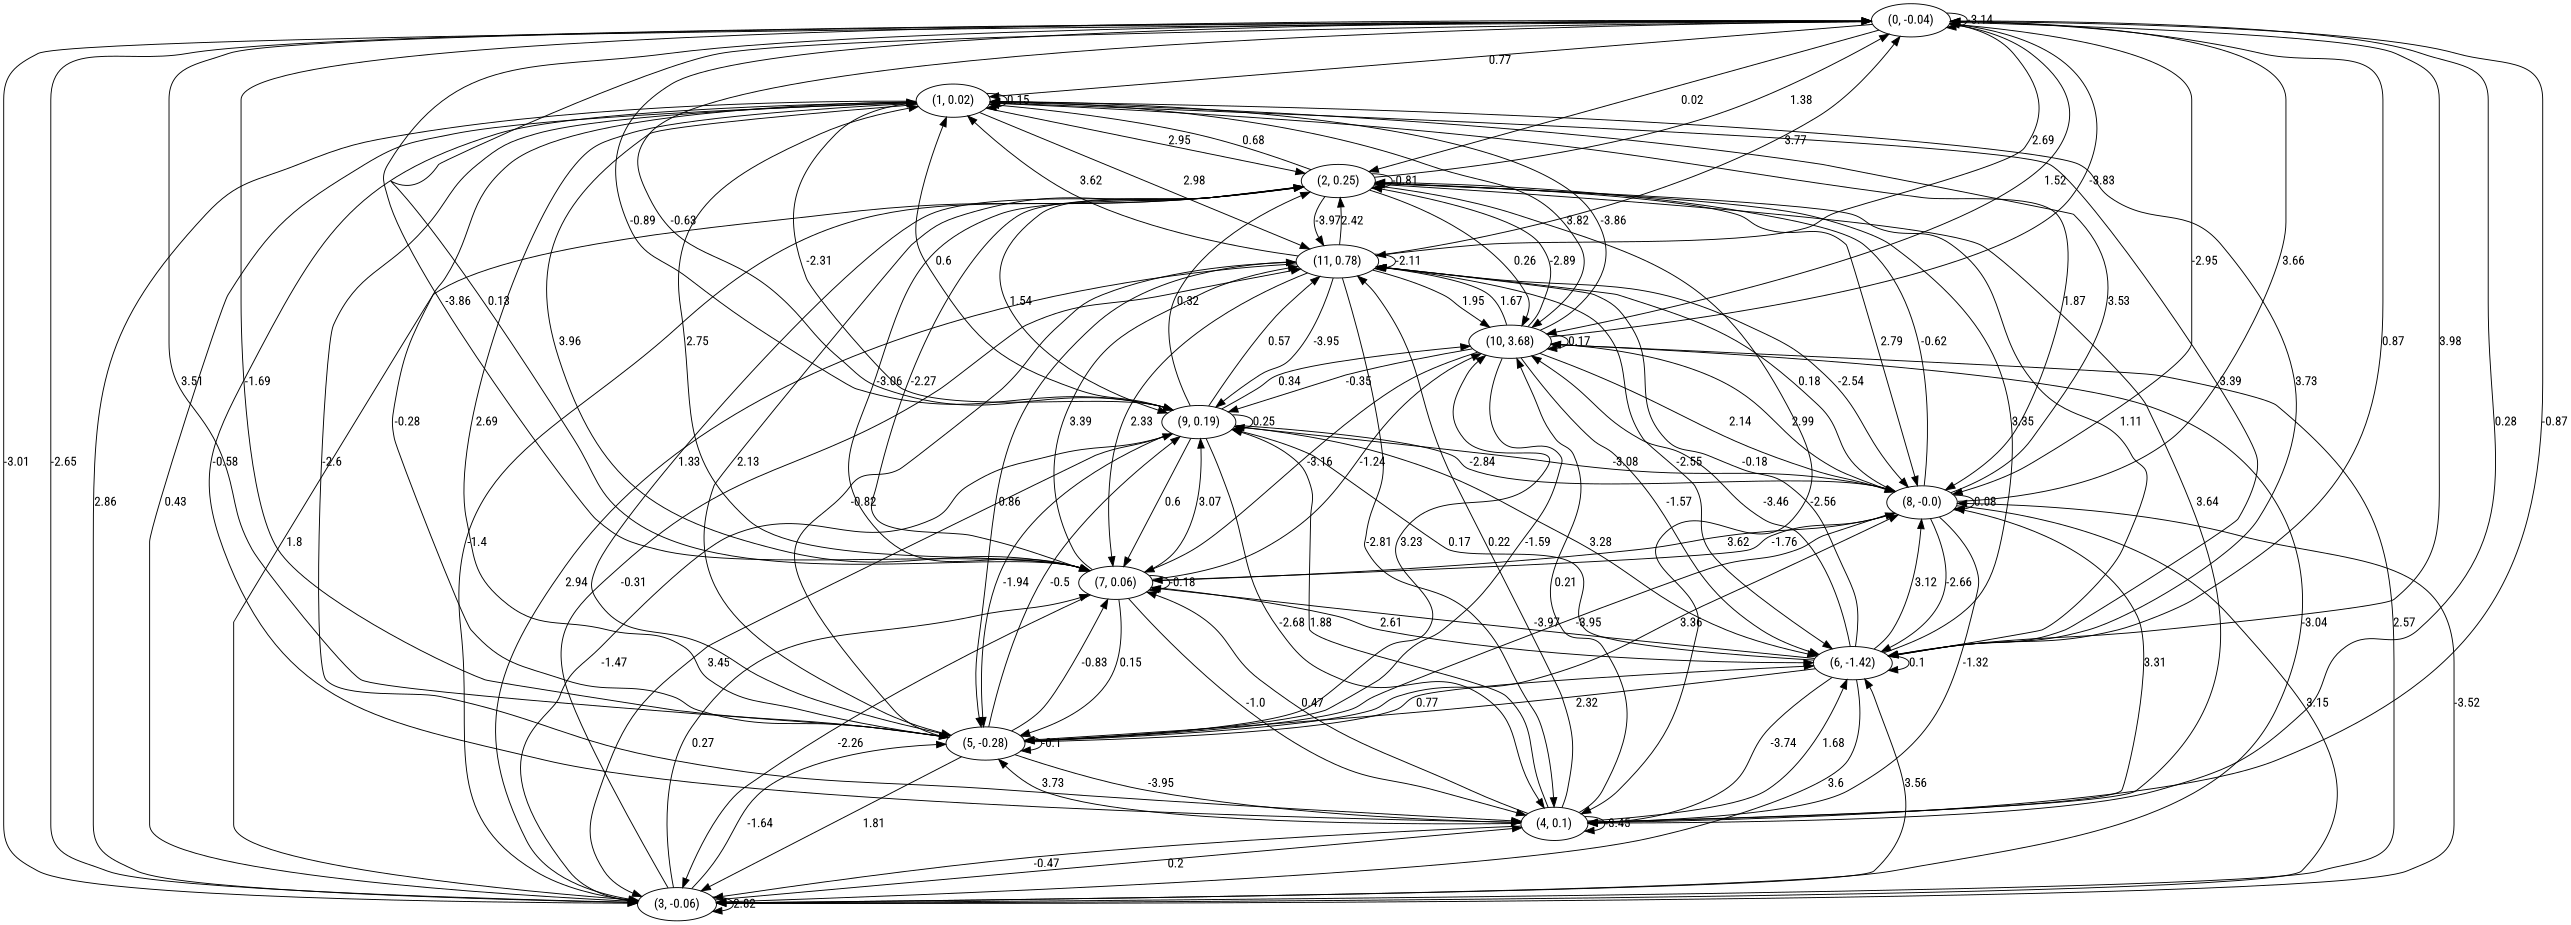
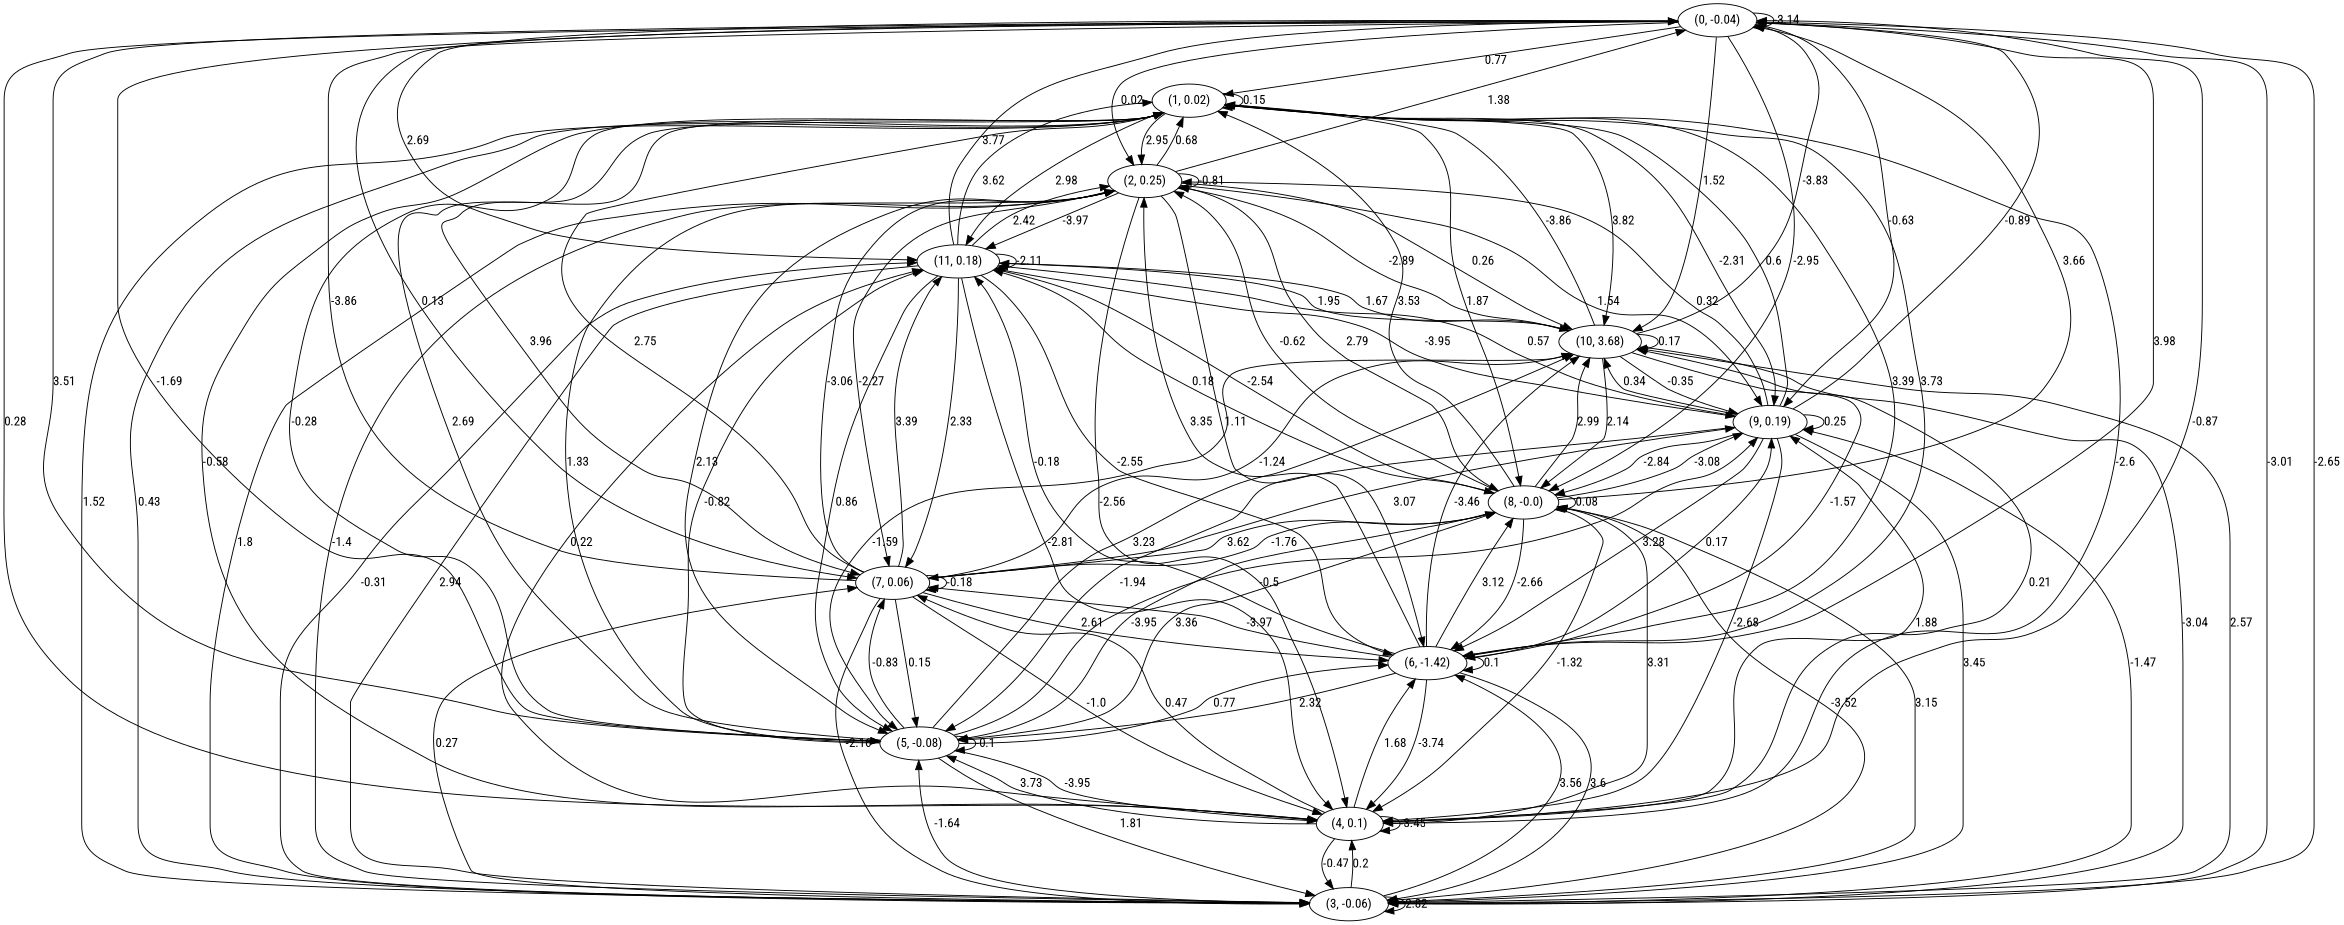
(1337, 261) -> (958, 261)
(2382, 320) -> none
(1318, 447) -> none
(2177, 471) -> none
(1159, 498) -> none
(106, 502) -> (94, 502)
(851, 744) -> (858, 744)
(985, 744) -> (919, 744)
